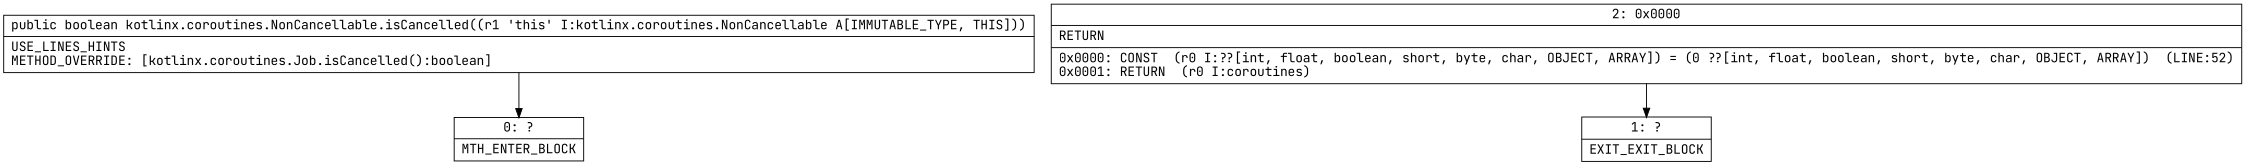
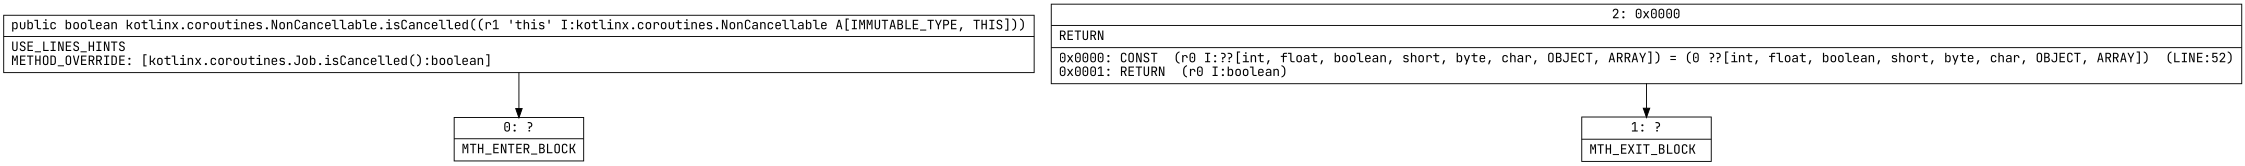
(1189, 72) -> (1177, 72)
(1646, 150) -> (1643, 150)
